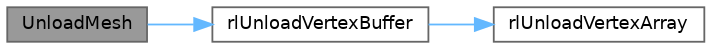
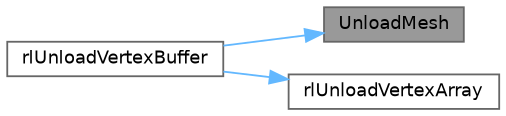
(171, 25) -> (264, 41)
